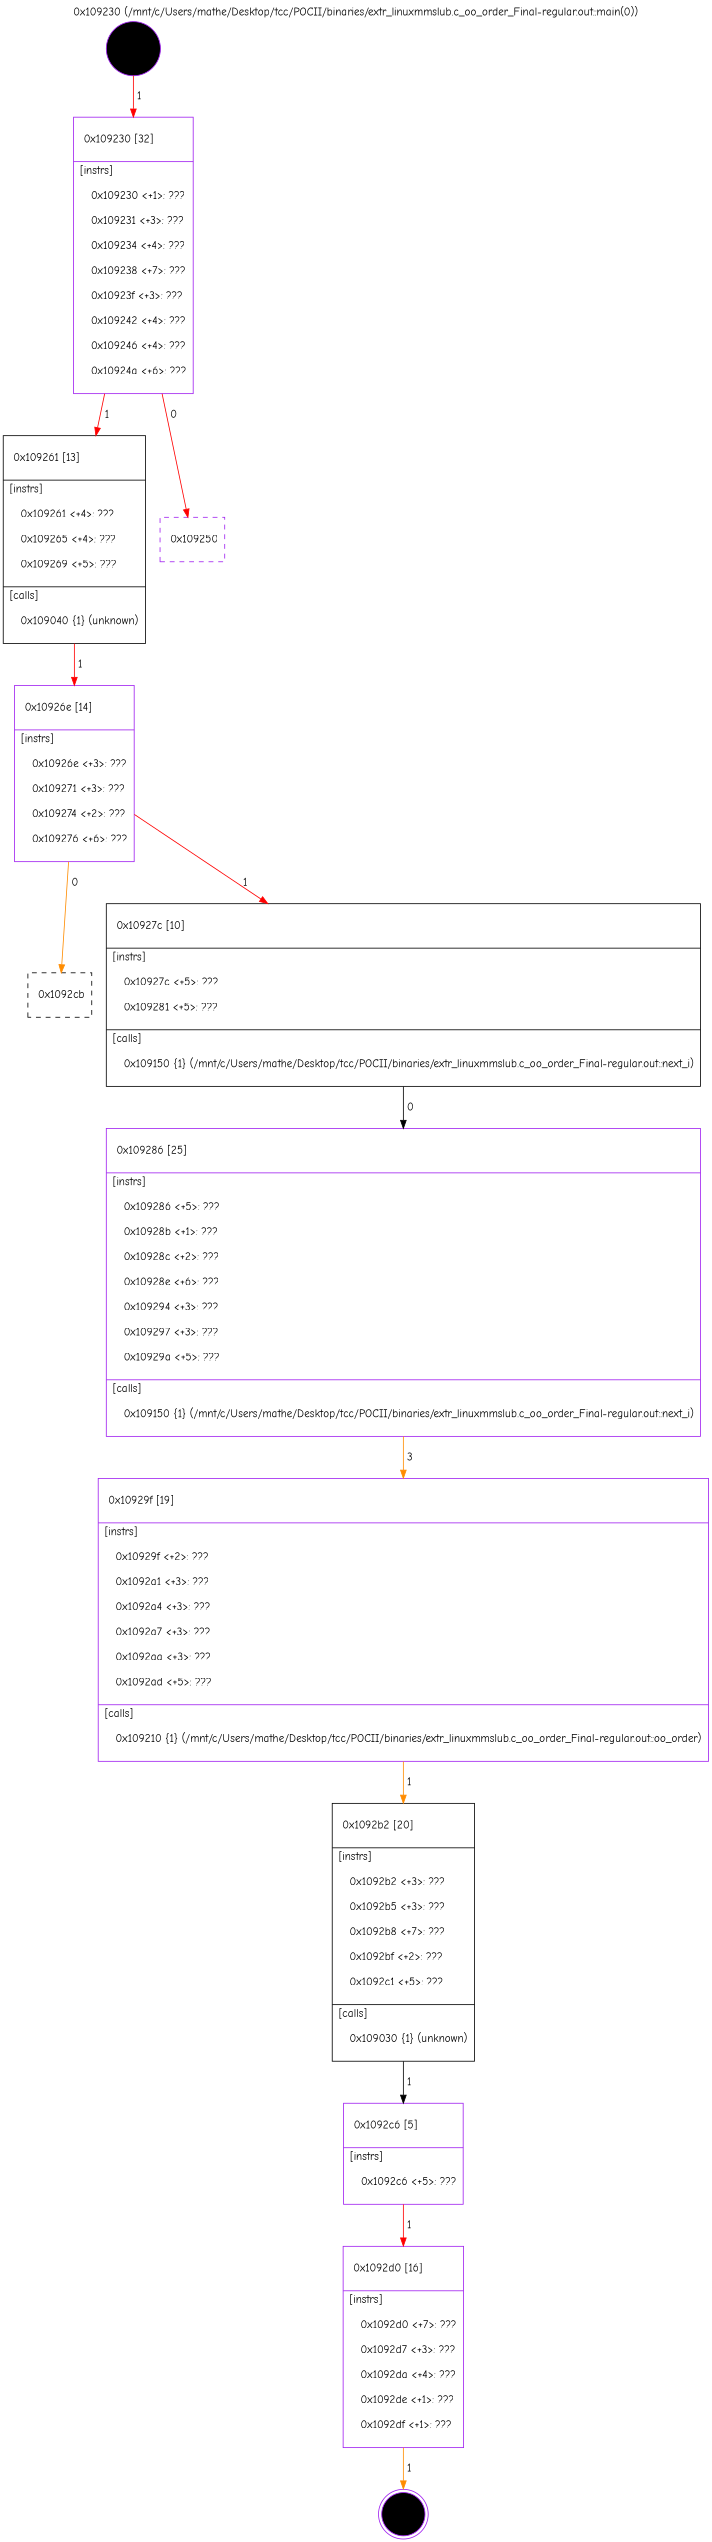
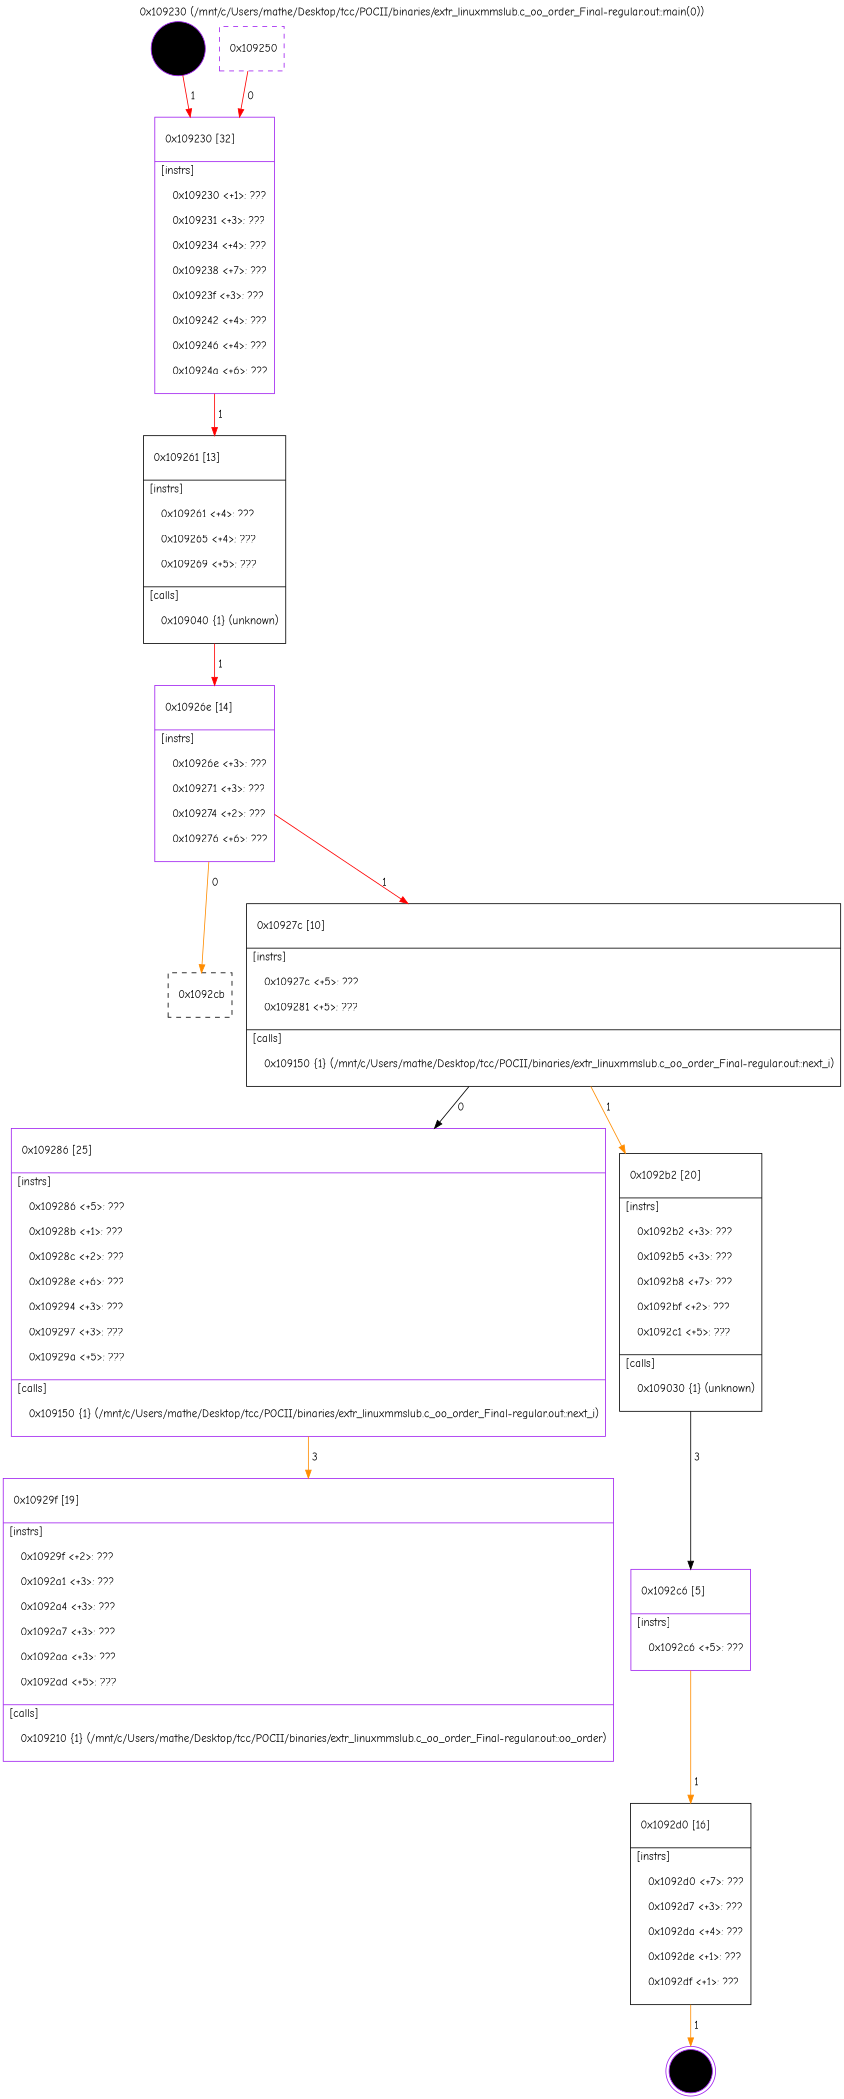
(174, 451) -> (244, 90)
(403, 1778) -> (606, 1116)
(407, 2082) -> (696, 1457)
(403, 2221) -> (691, 1733)
(403, 2347) -> (691, 1904)
